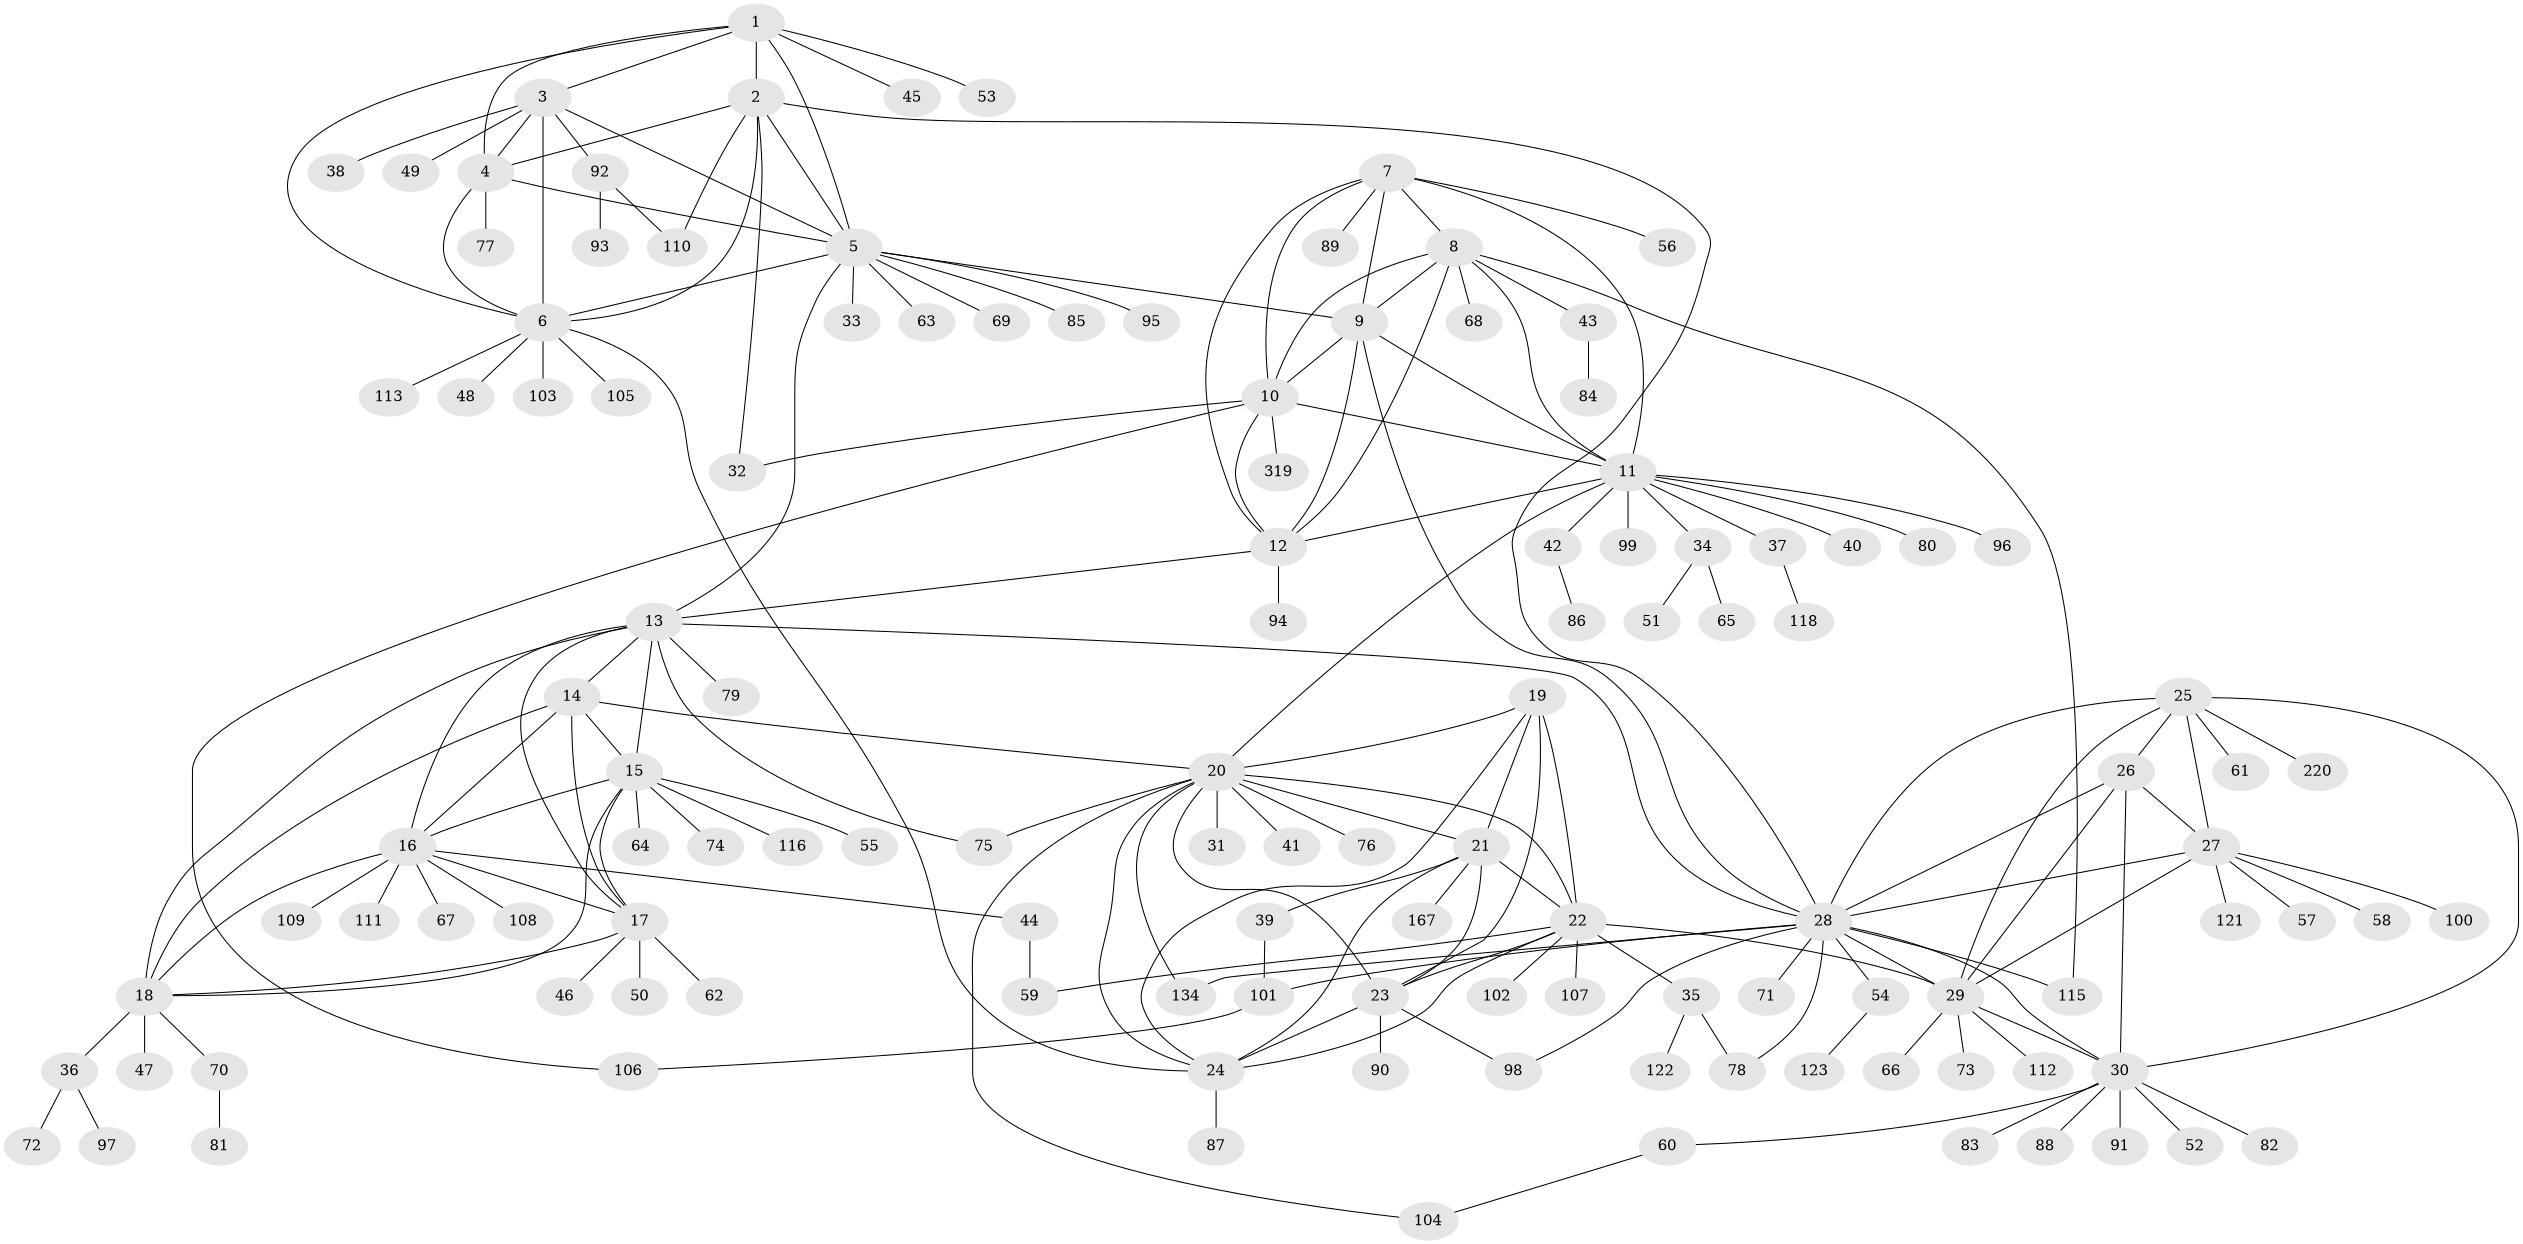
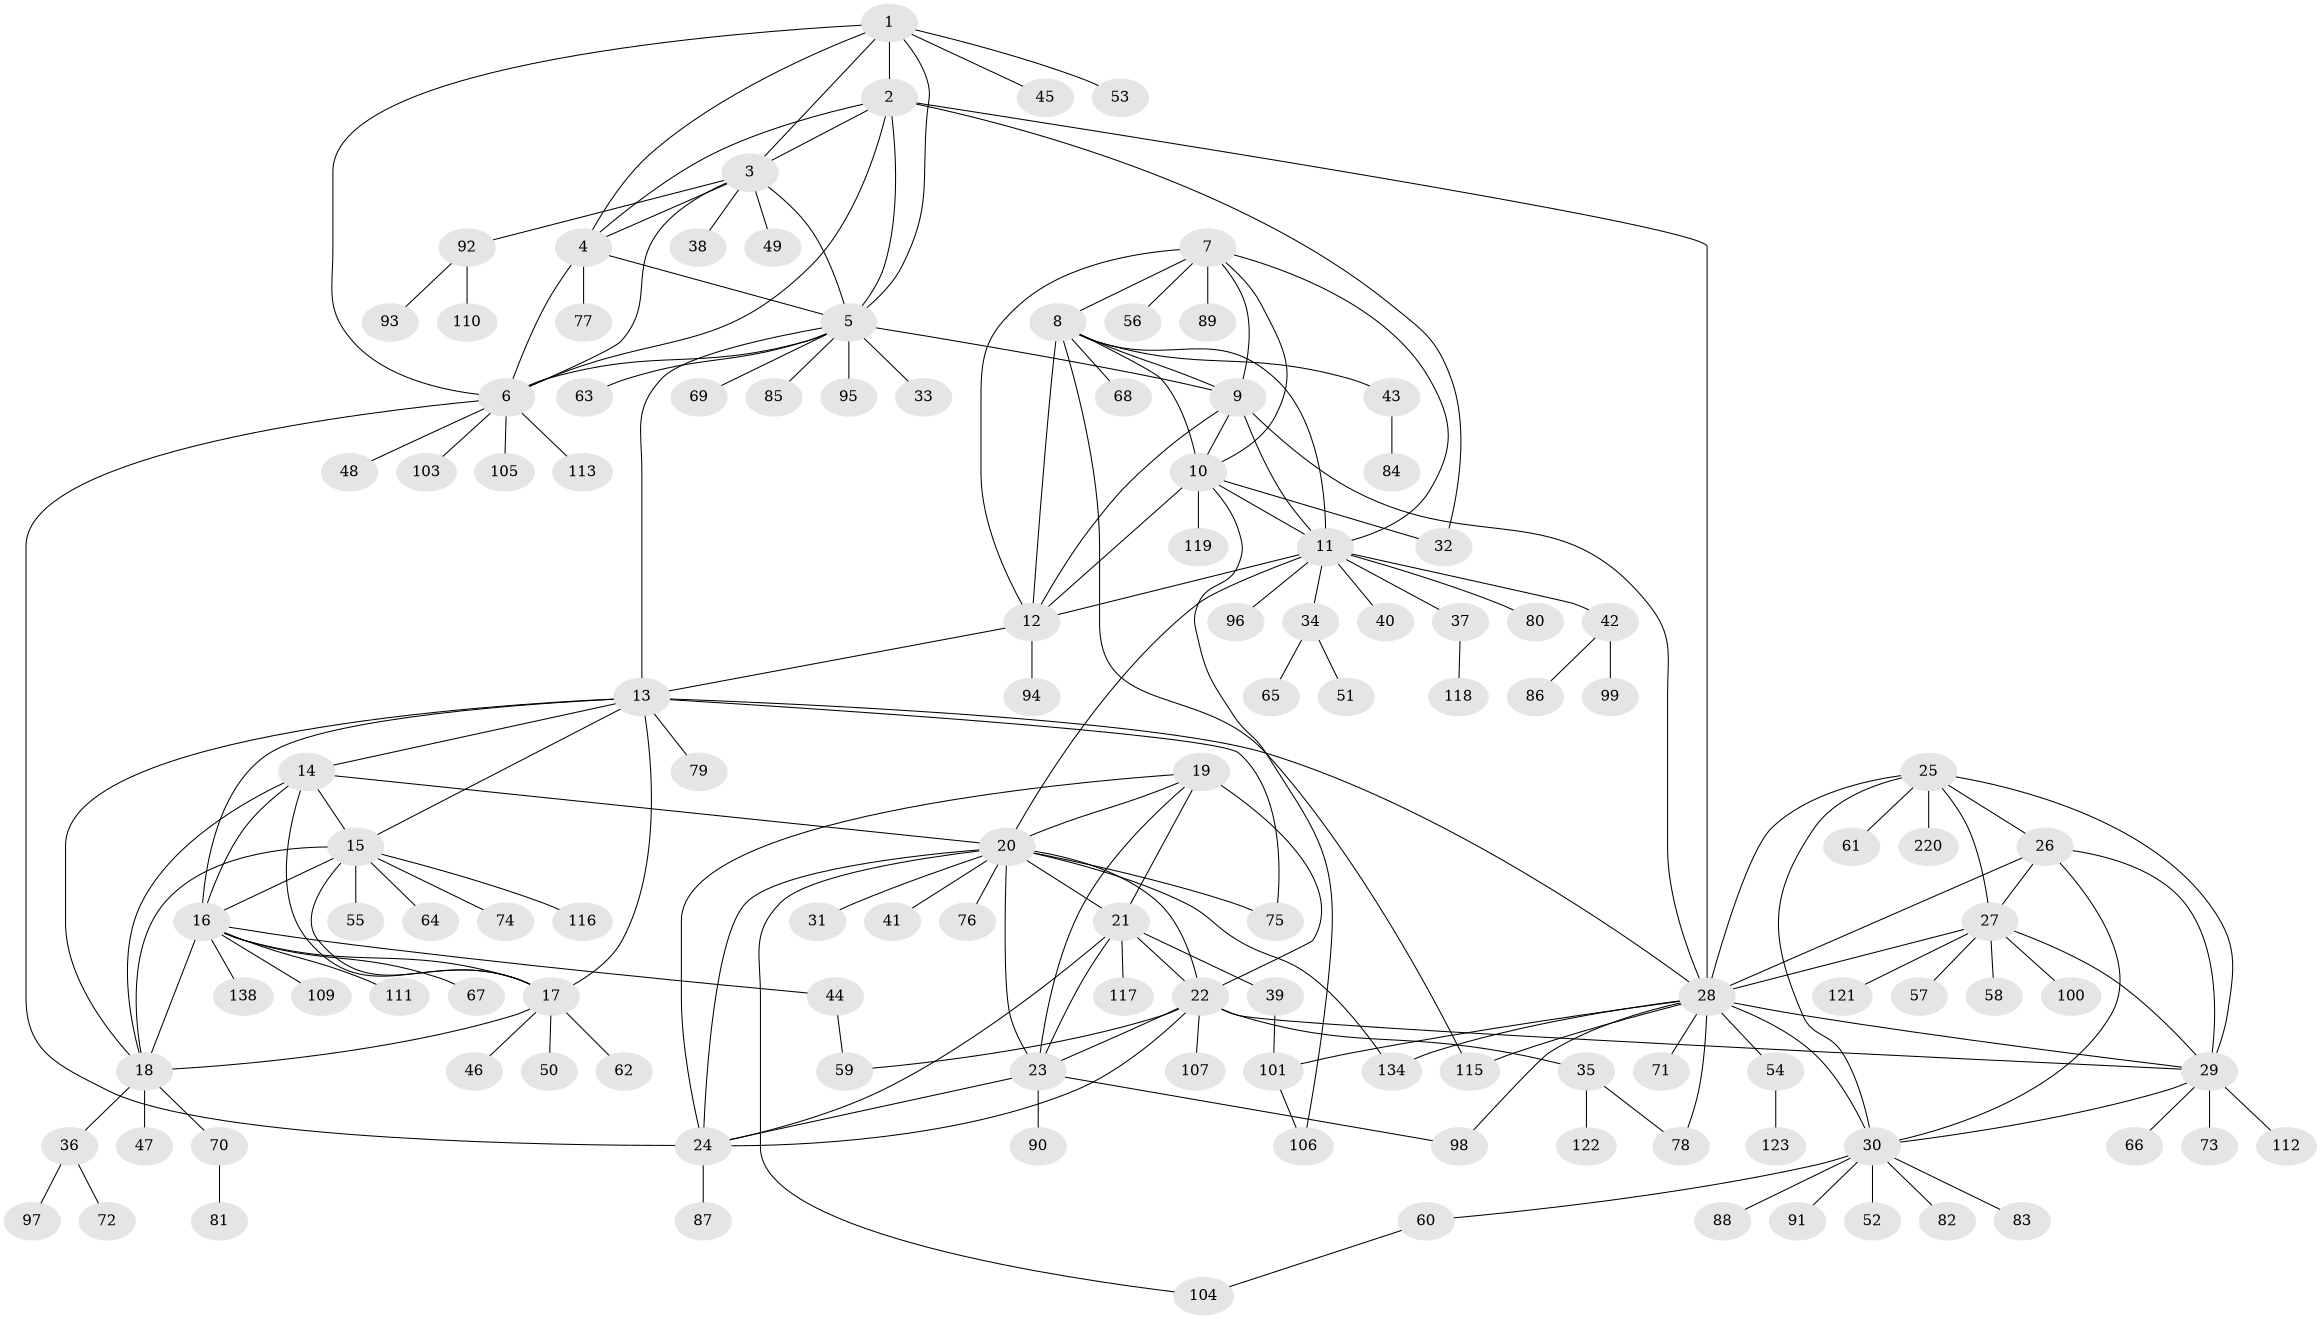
(713, 171) -> (820, 135)
(1279, 472) -> (1198, 547)
(1628, 510) -> (1610, 660)
(523, 922) -> (243, 997)
(1422, 922) -> (1124, 997)
(1497, 997) -> none
